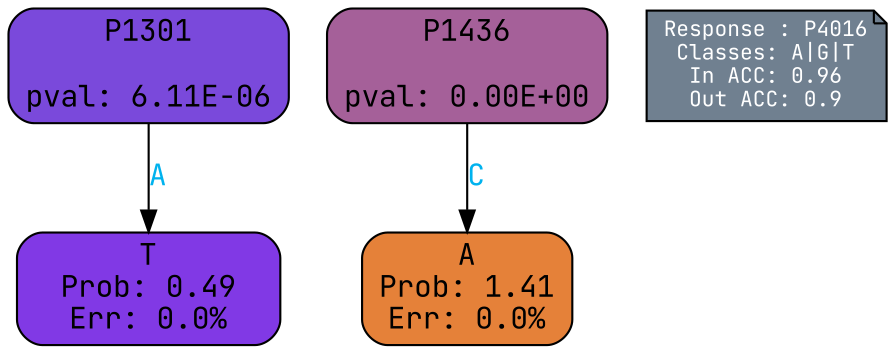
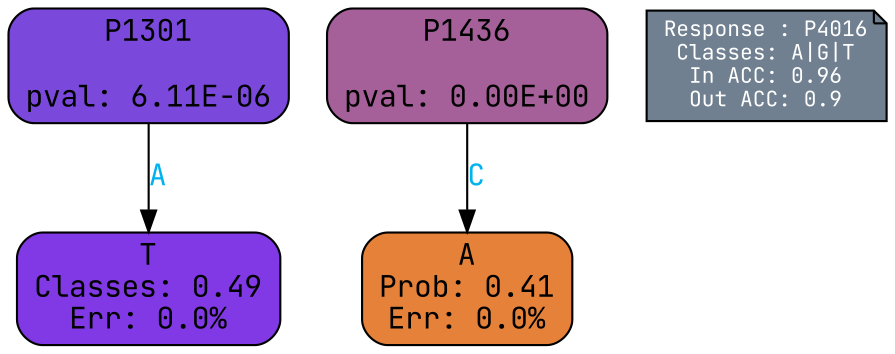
(149, 289) -> (149, 289)
(467, 289) -> (467, 289)
